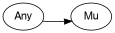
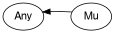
(53, 22) -> (61, 12)
